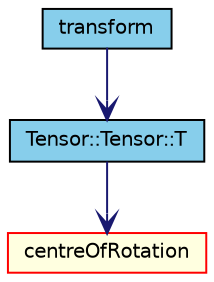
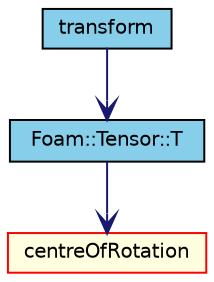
(107, 141) -> (107, 141)
